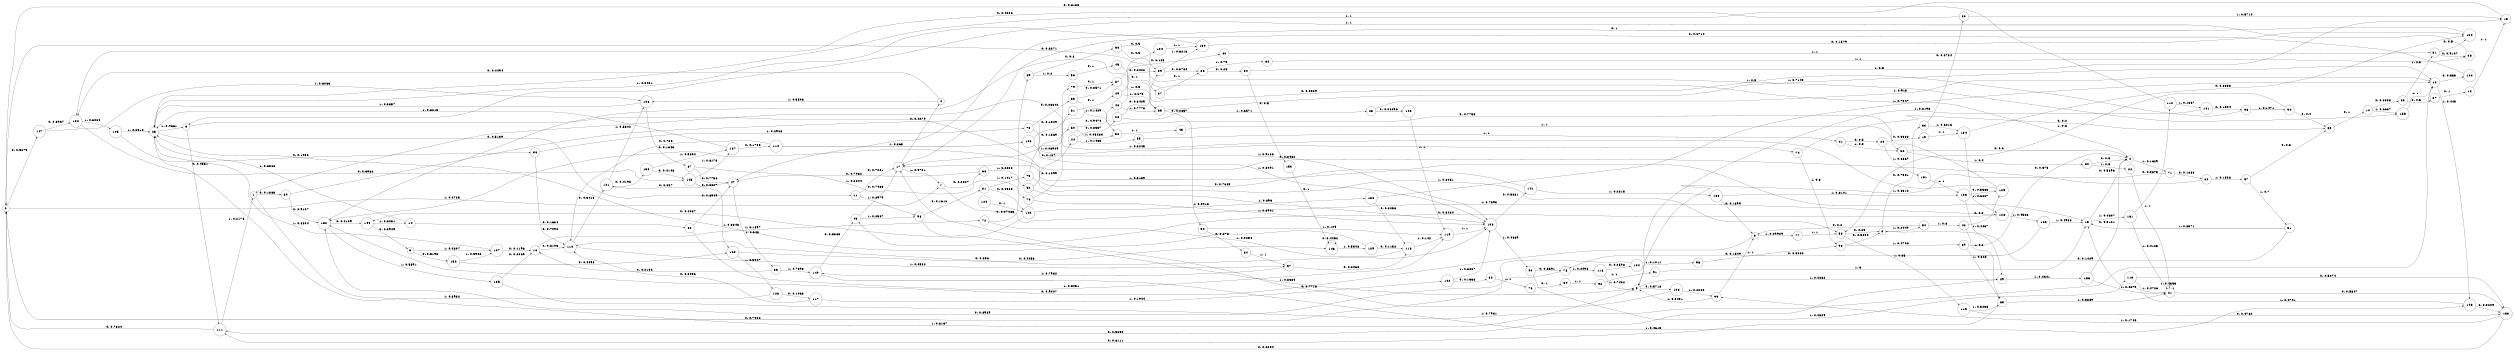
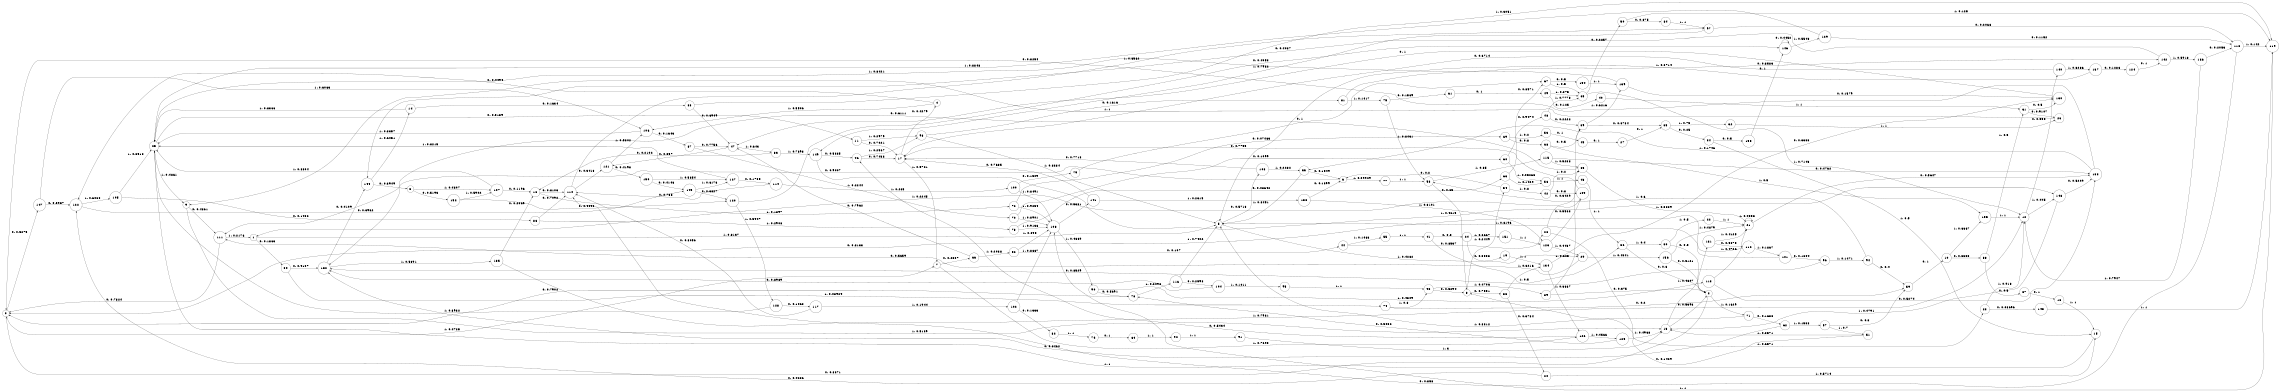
none -> (2096, 70)
